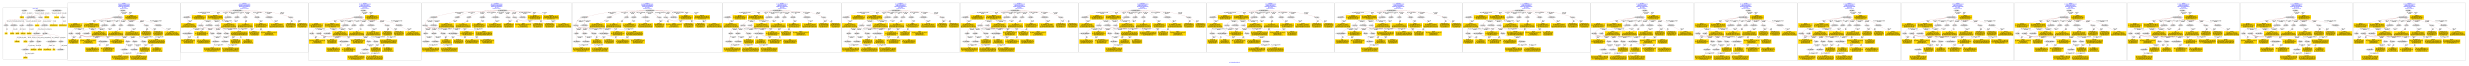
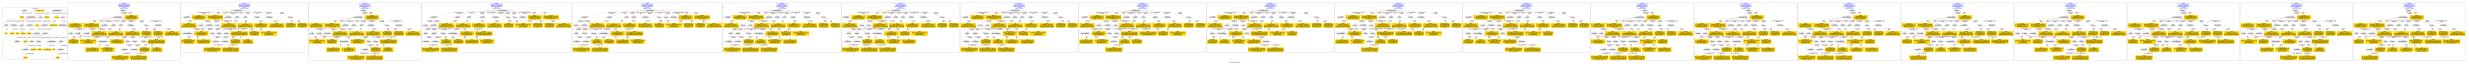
(40, 11) -> (40, 11)
(63, 25) -> (63, 25)
(17, 42) -> (17, 42)
none -> (58, 58)
